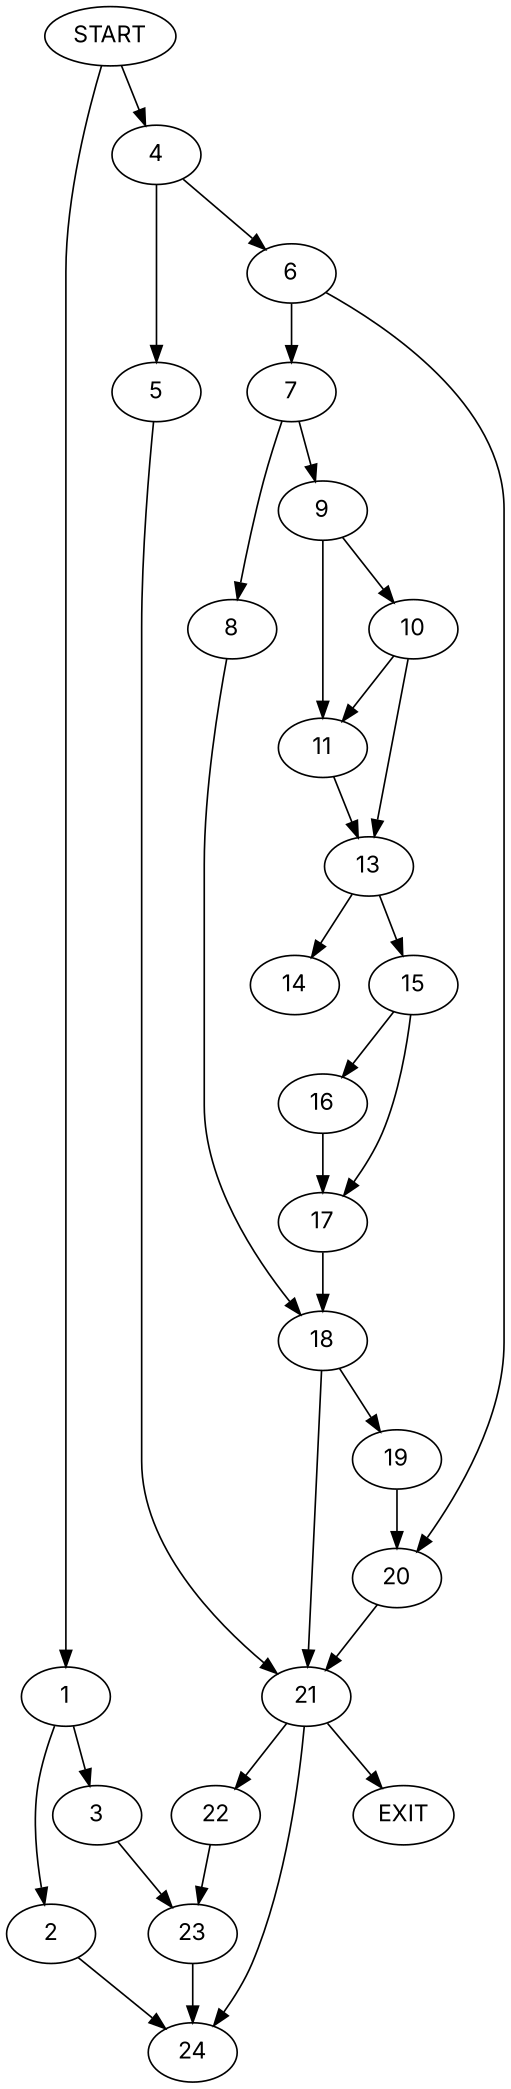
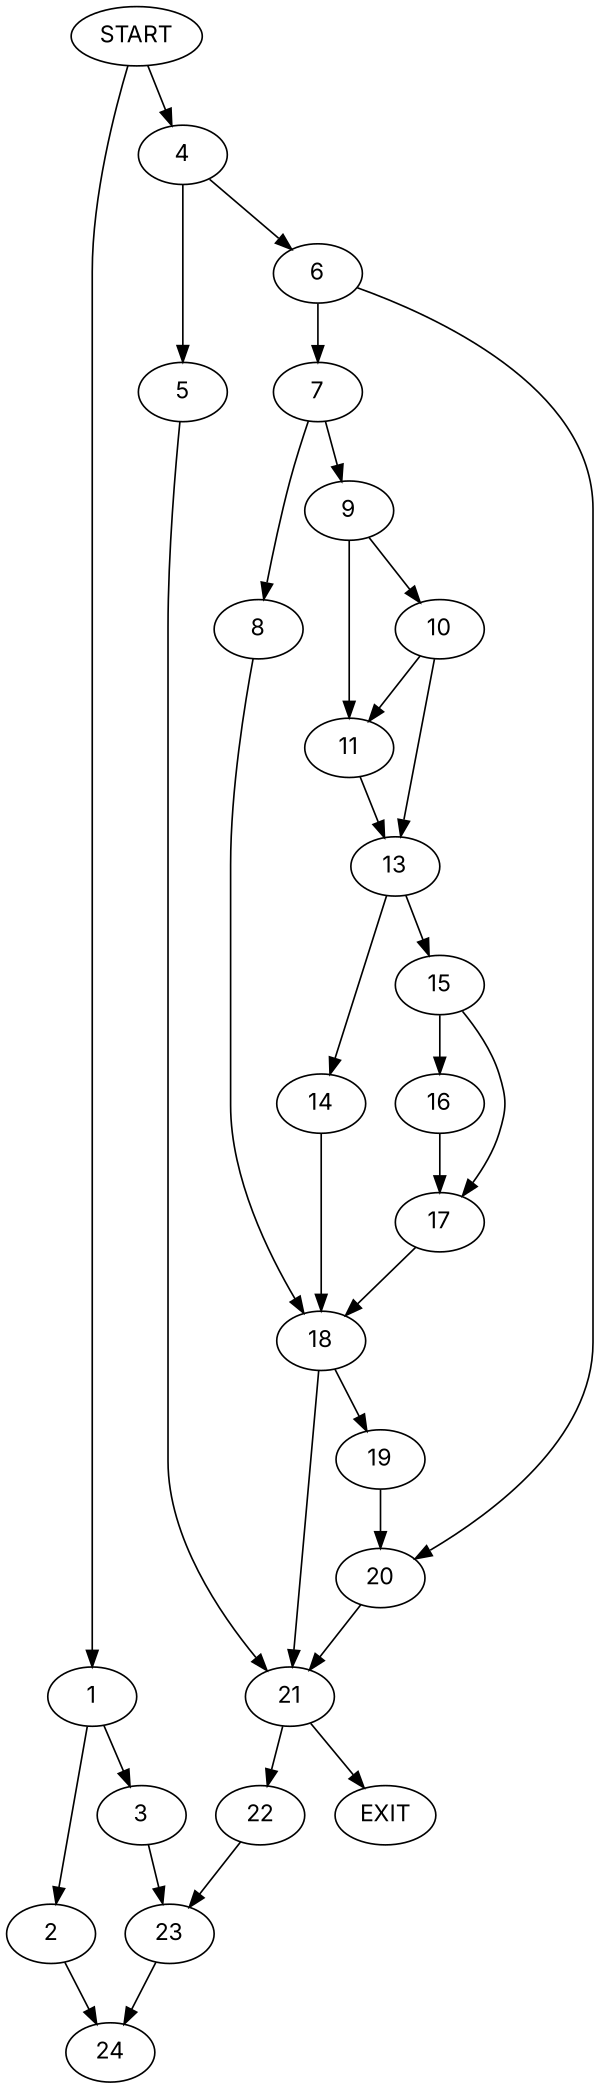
none -> (321, 1214)
(280, 1874) -> none
